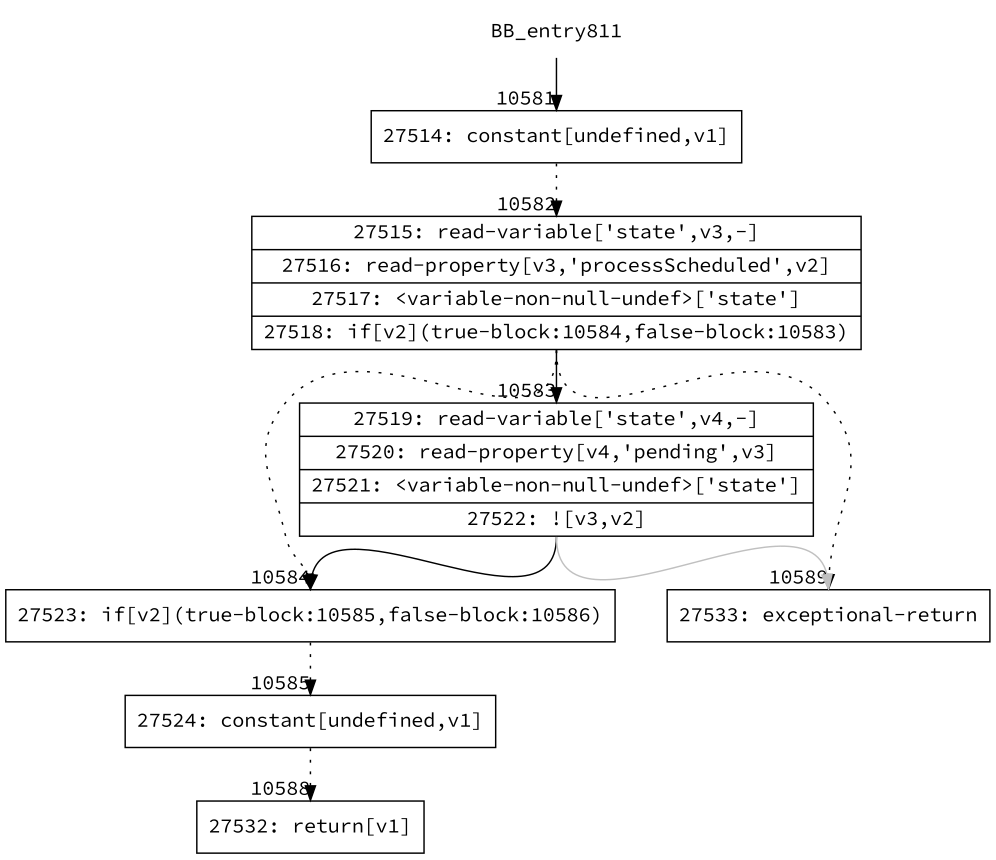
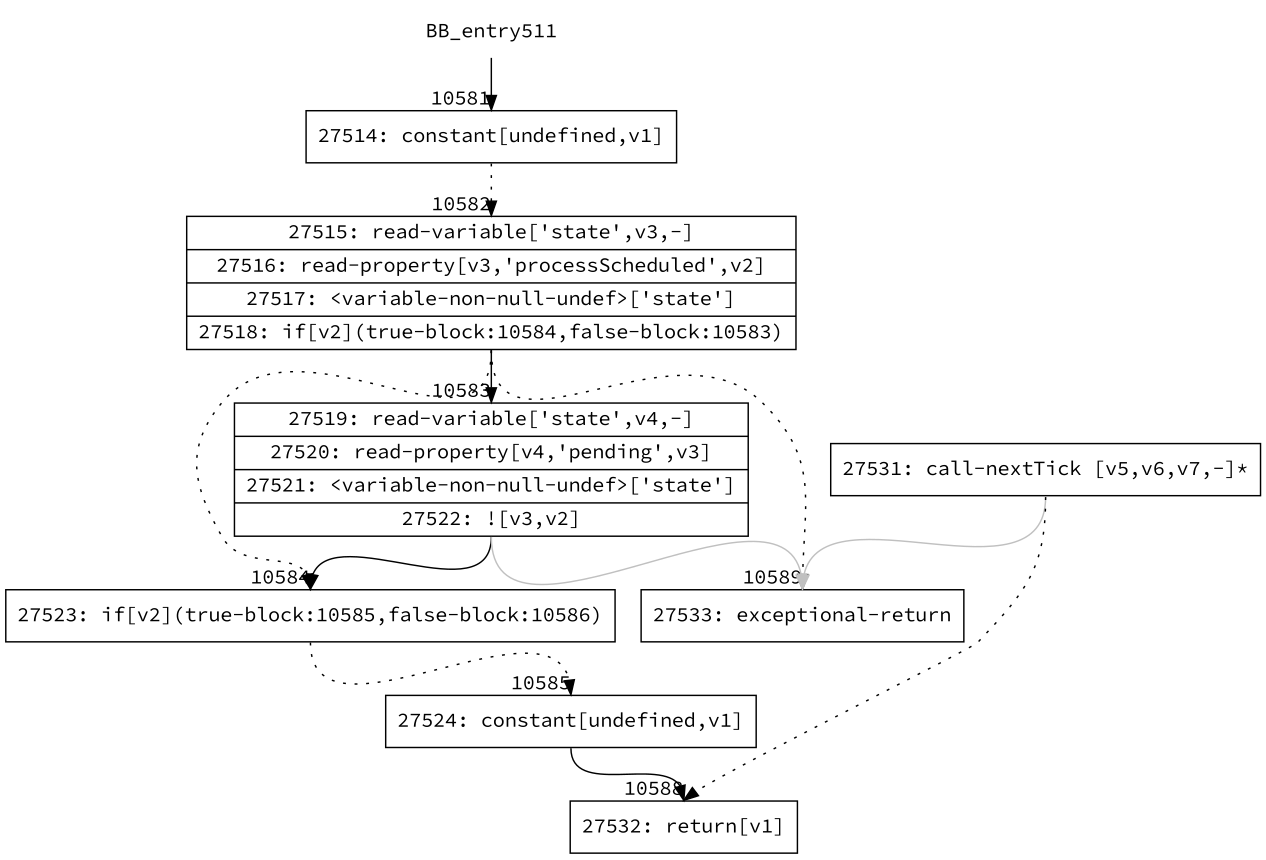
(556, 32) -> (491, 32)
none -> (1046, 470)
(310, 767) -> (620, 774)
